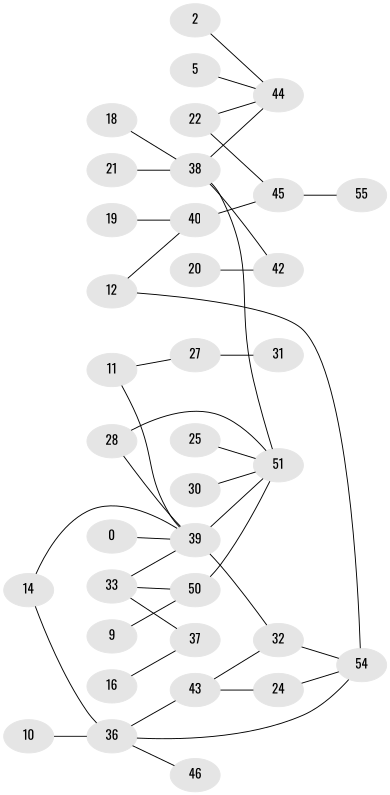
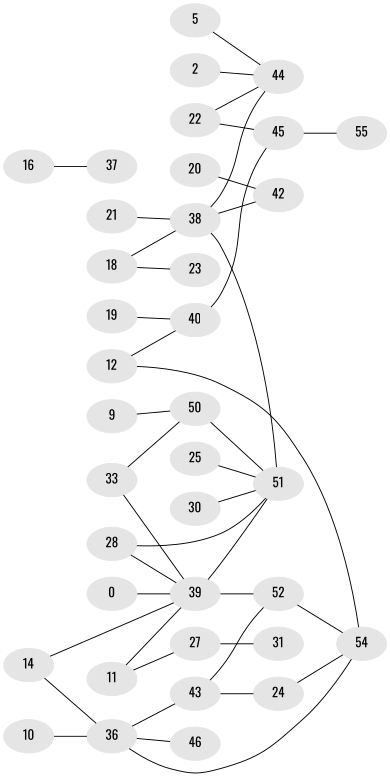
none -> (195, 270)
(148, 610) -> none
(278, 640) -> (278, 594)
